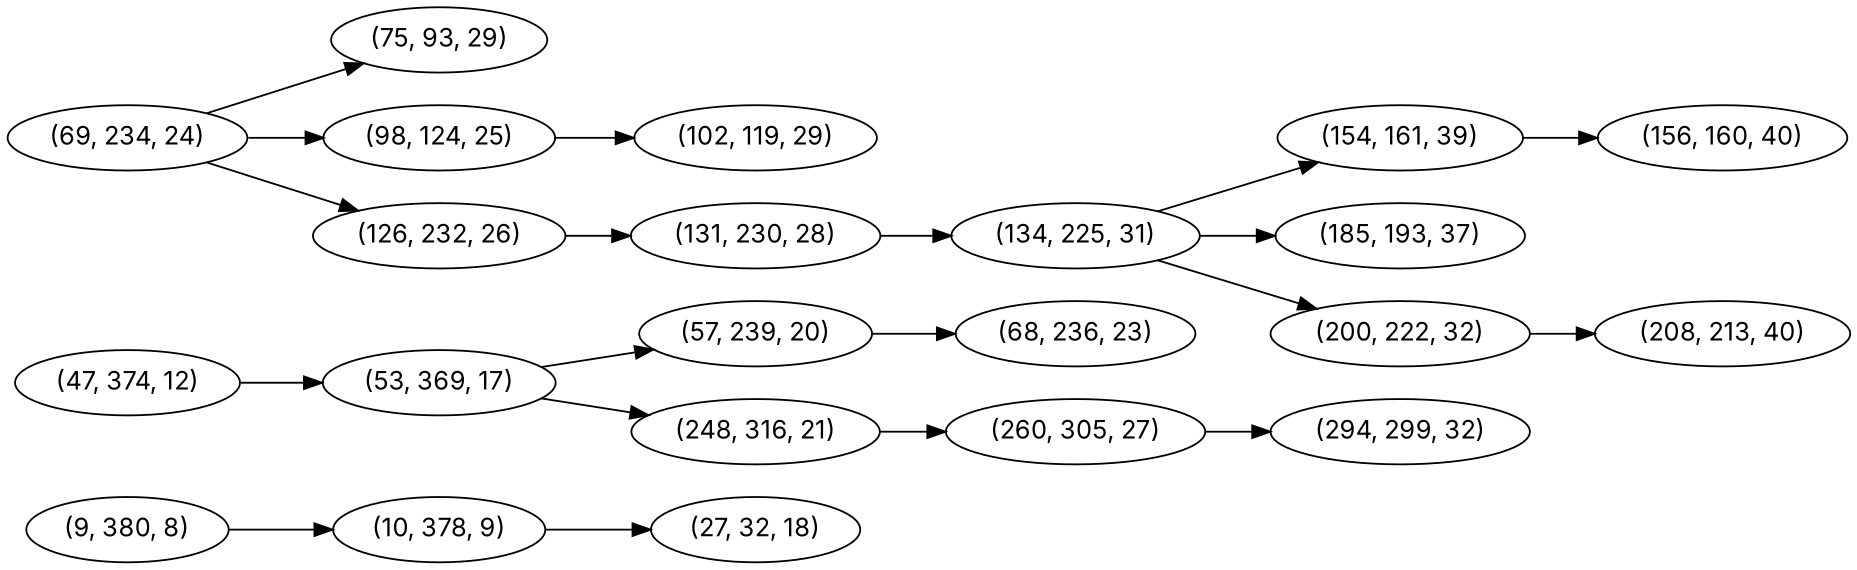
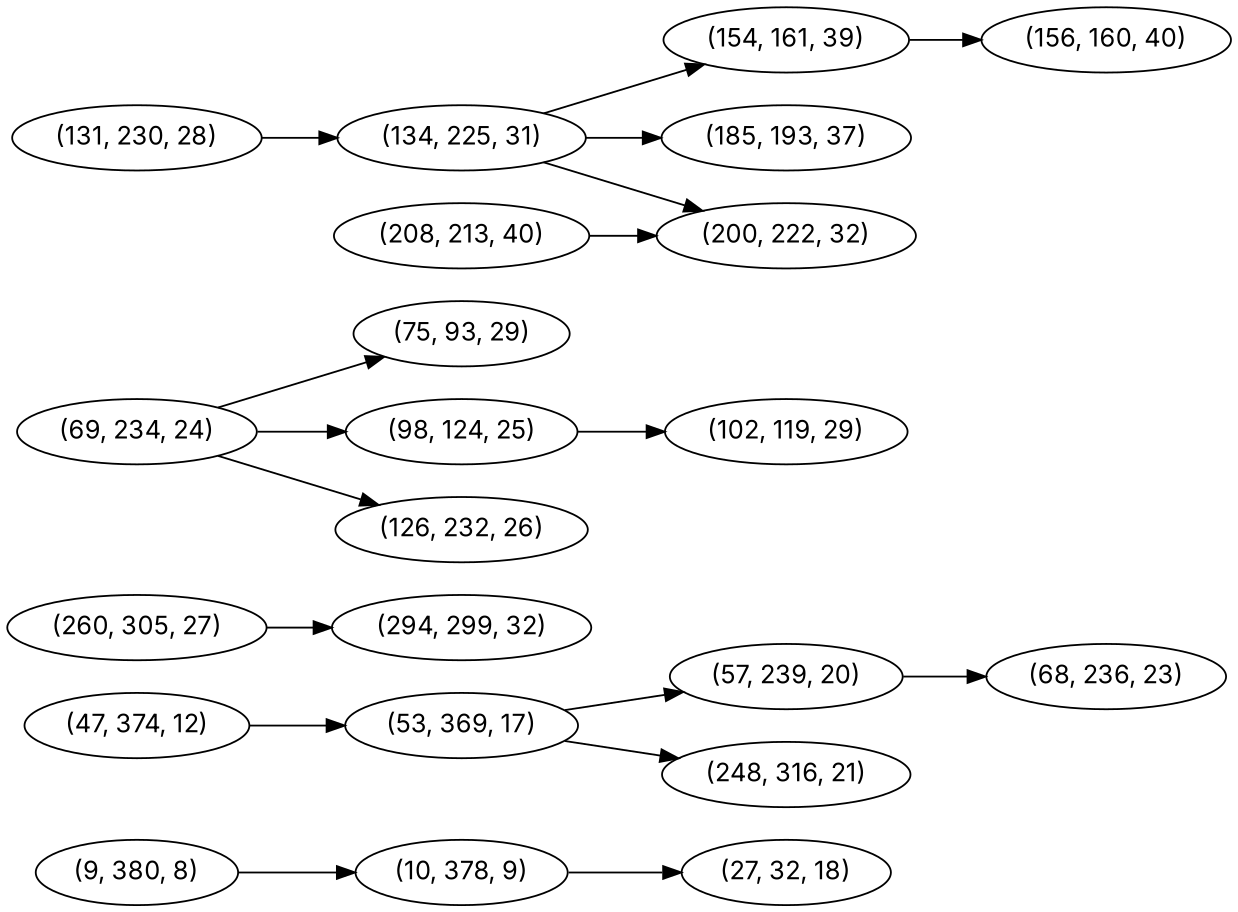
(589, 236) -> none
(1553, 334) -> (614, 236)
(903, 432) -> none
